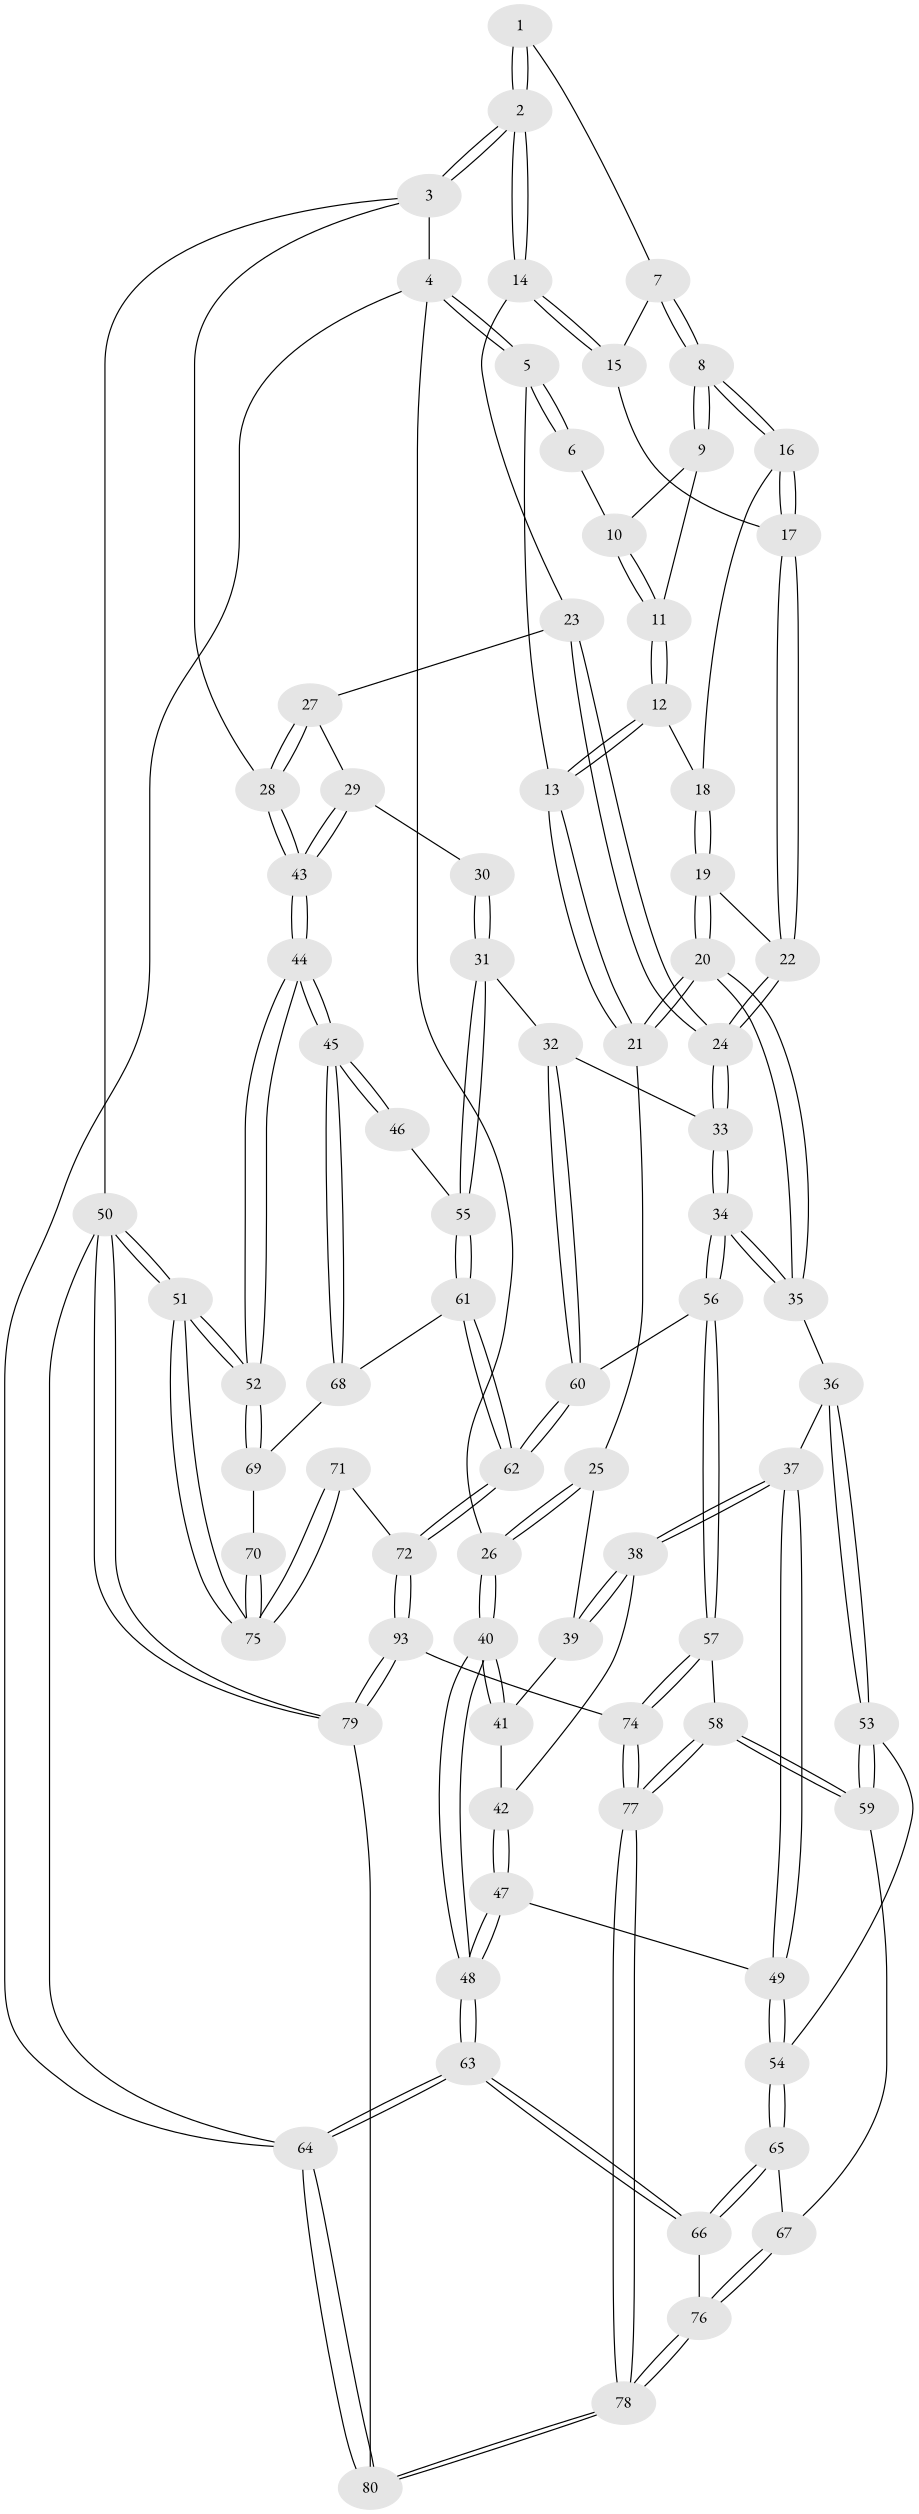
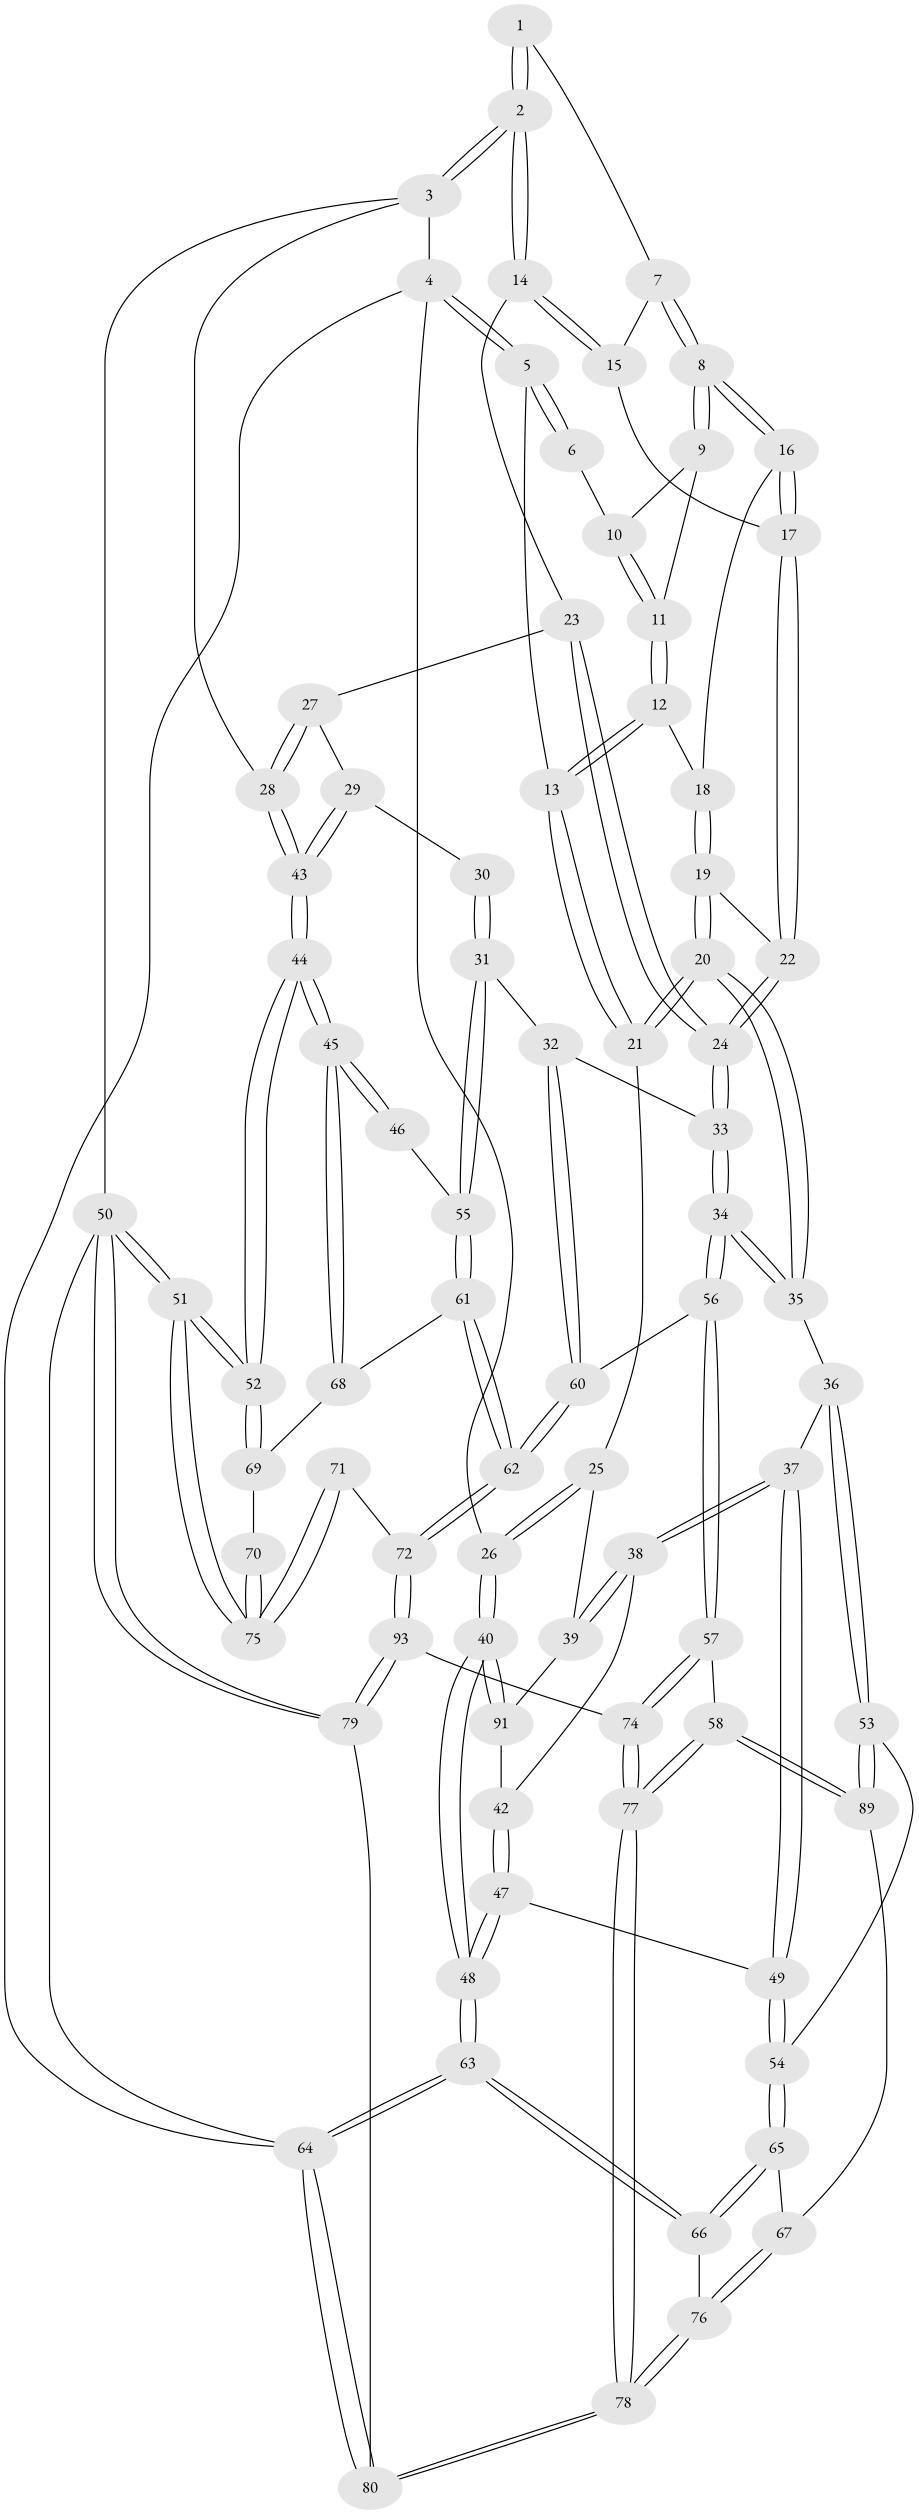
(501, 1724) -> (501, 1724)
(867, 1809) -> (867, 1809)
